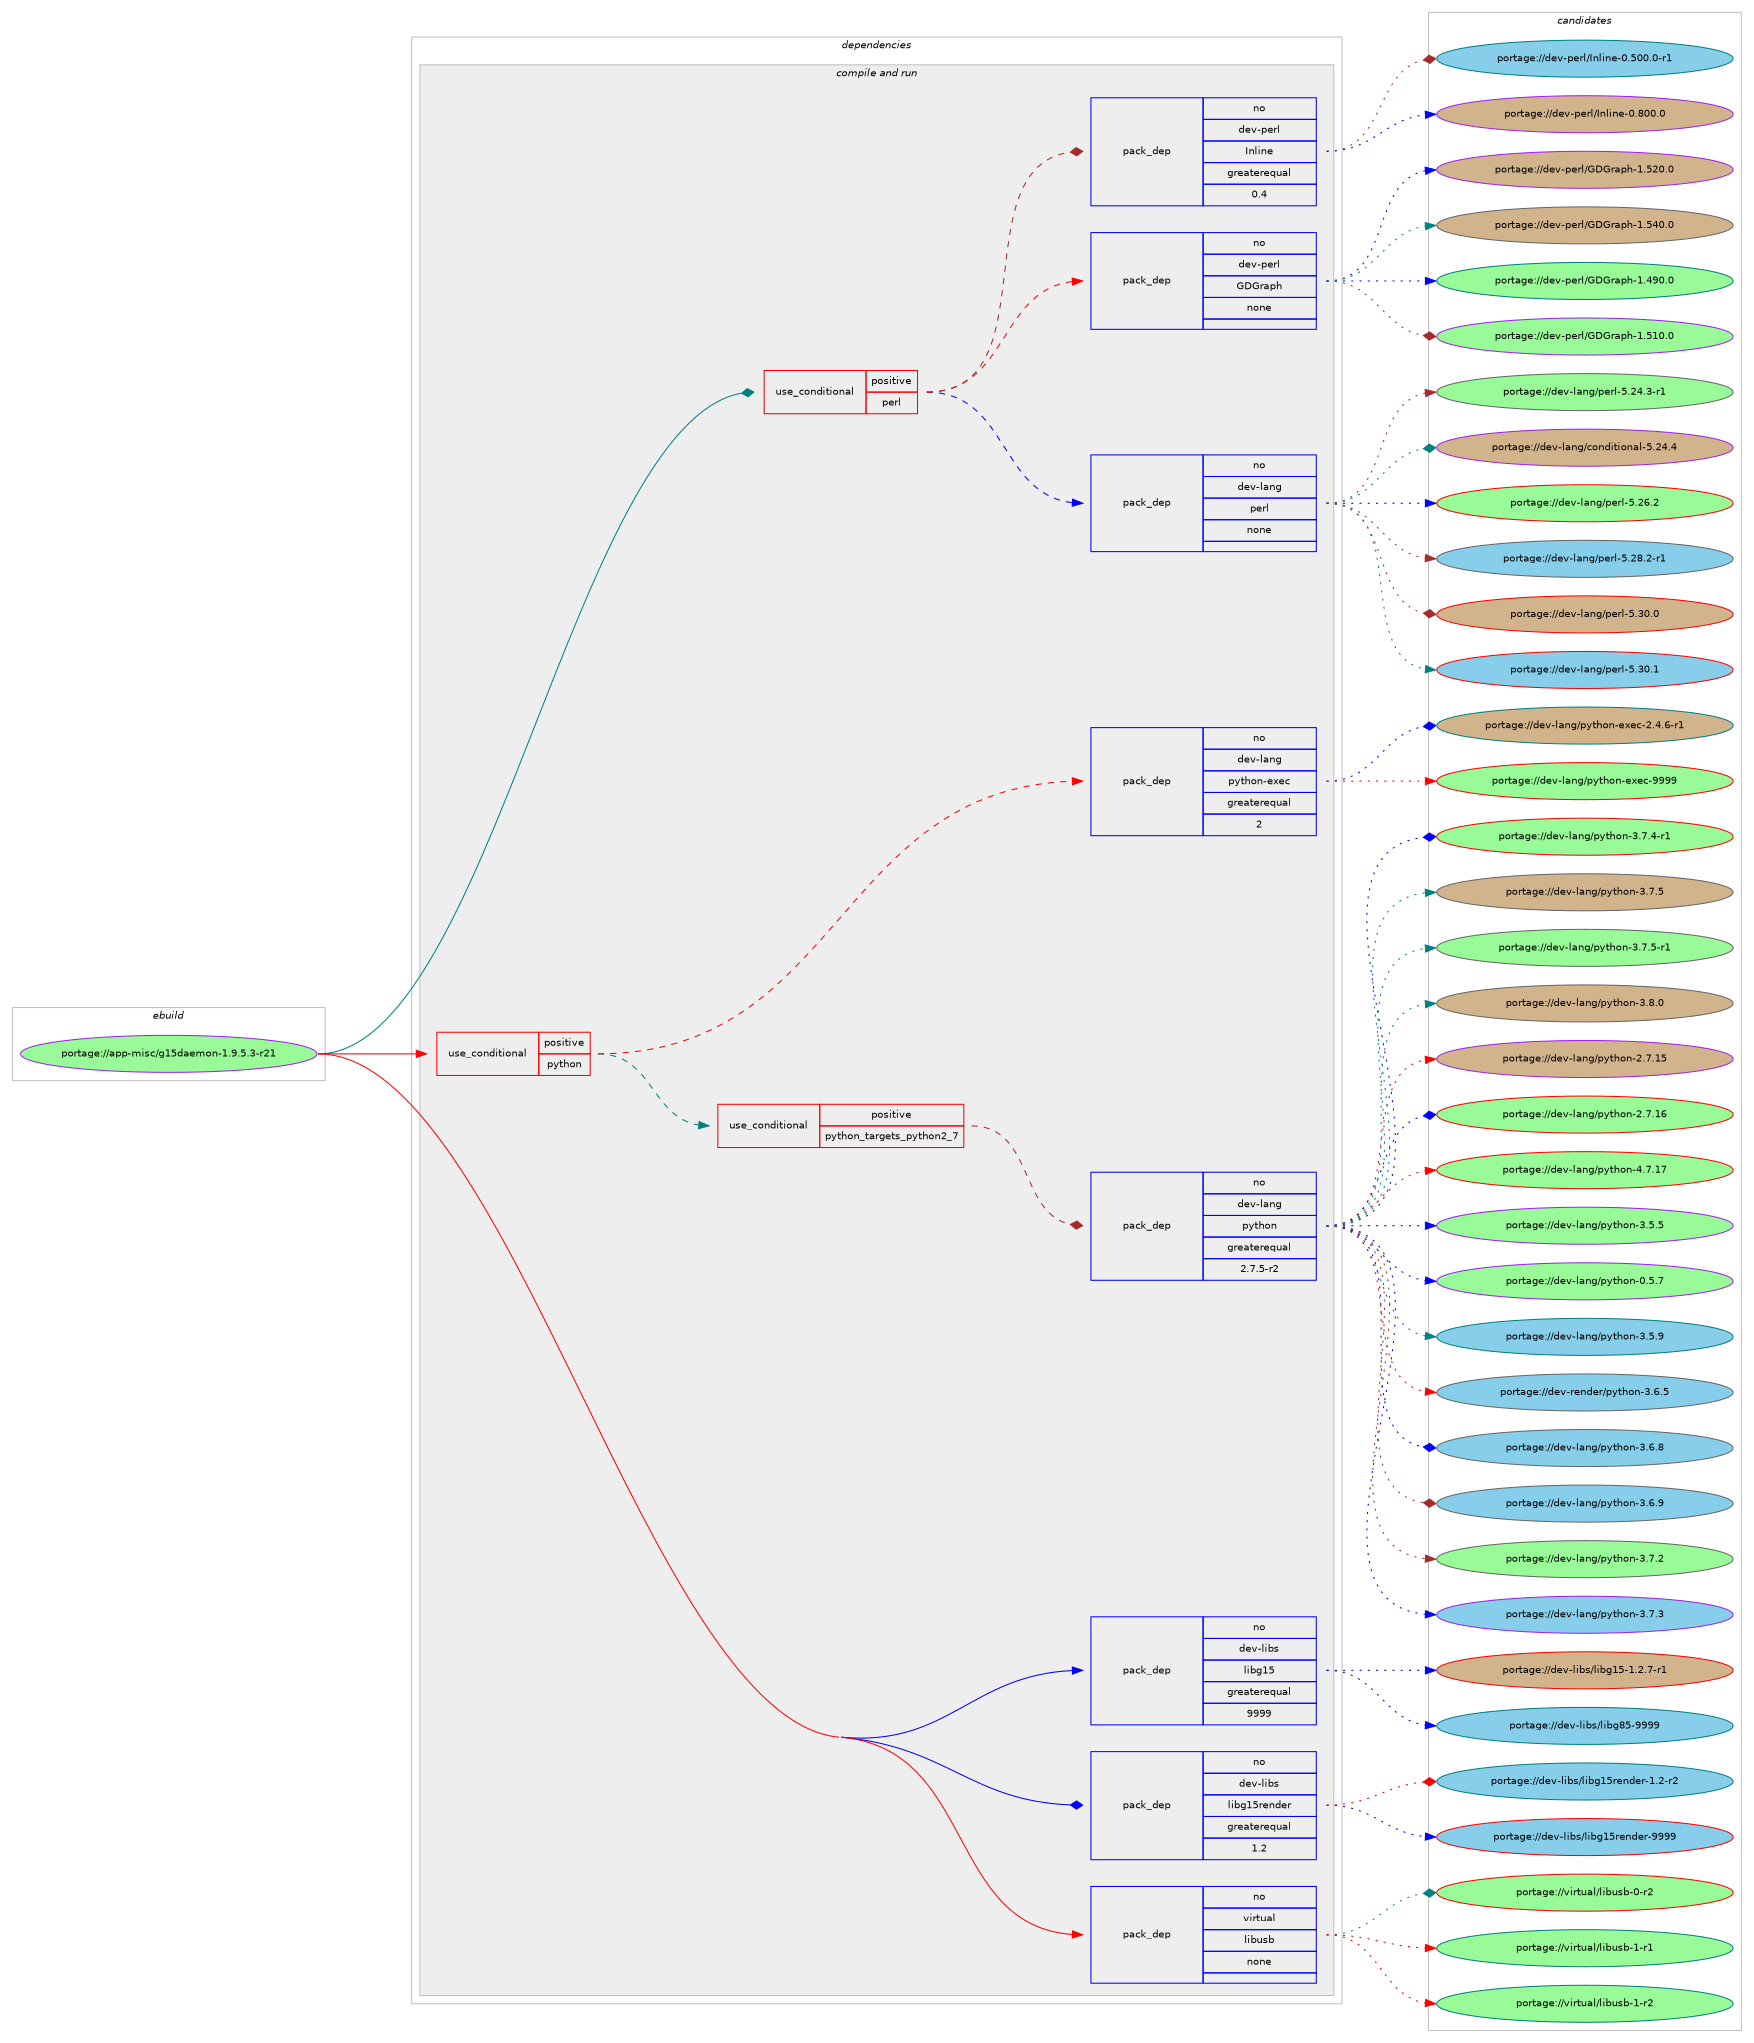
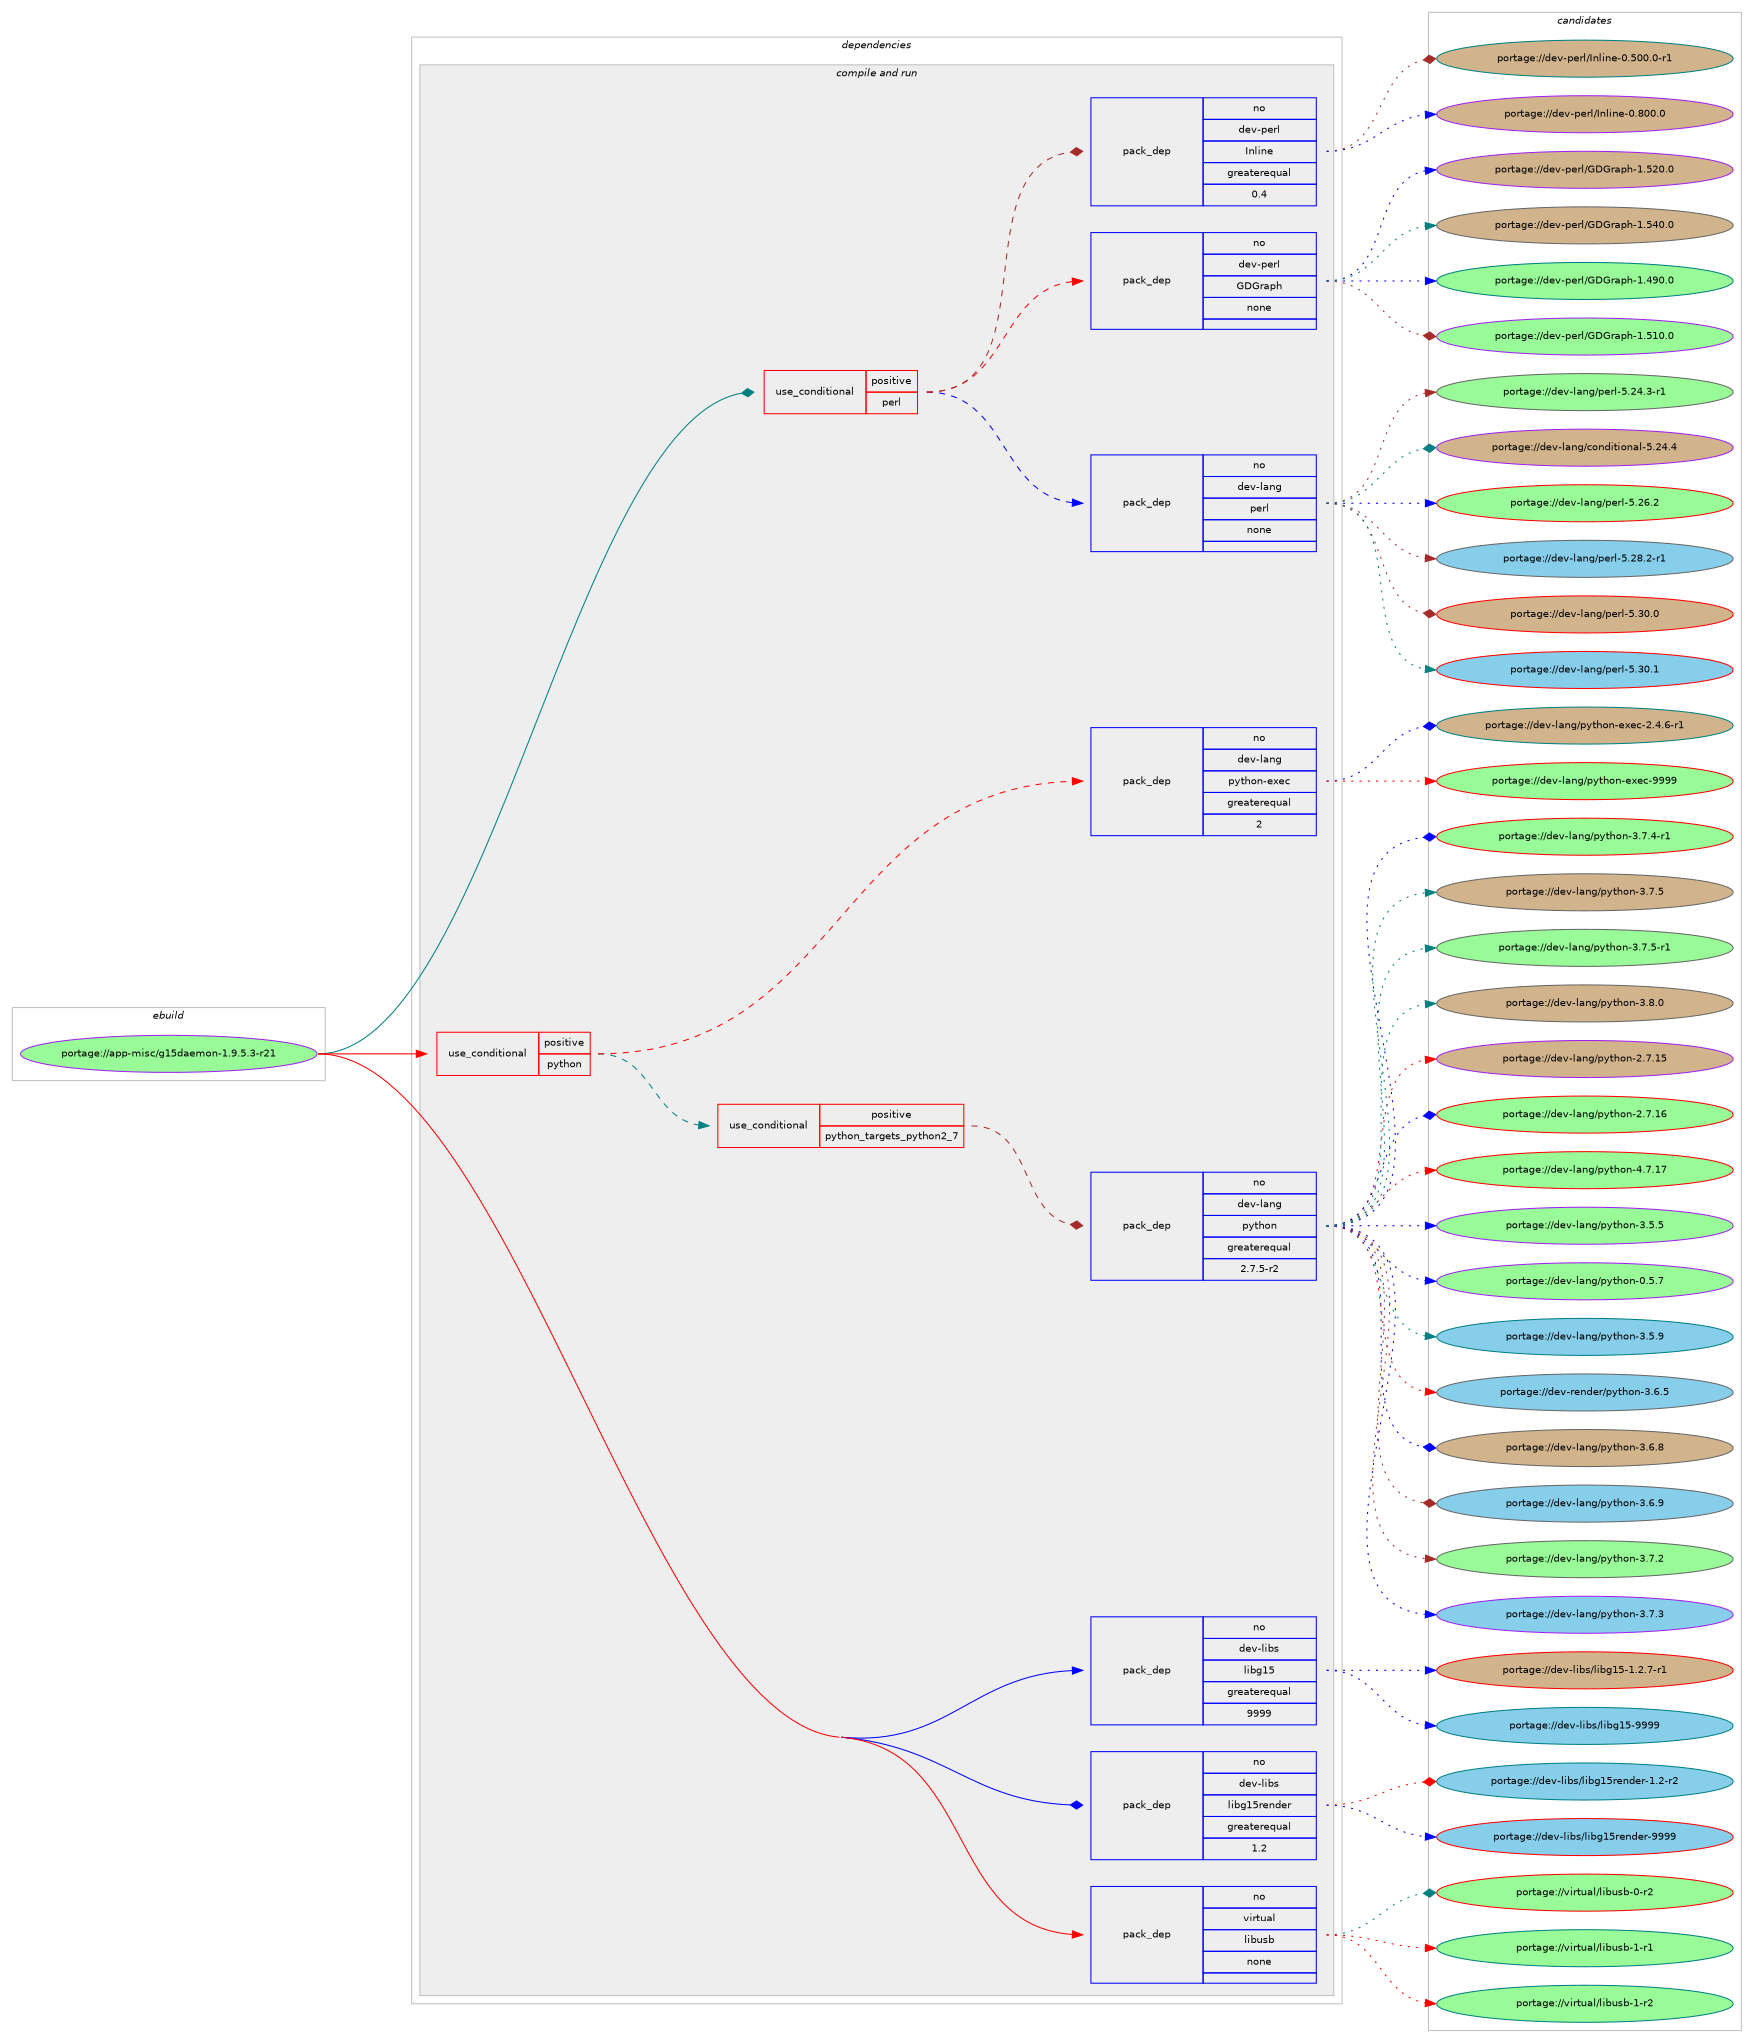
(1585, 59) -> (1585, 59)
(1585, 1448) -> (1585, 1448)
(1585, 1726) -> (1585, 1726)
